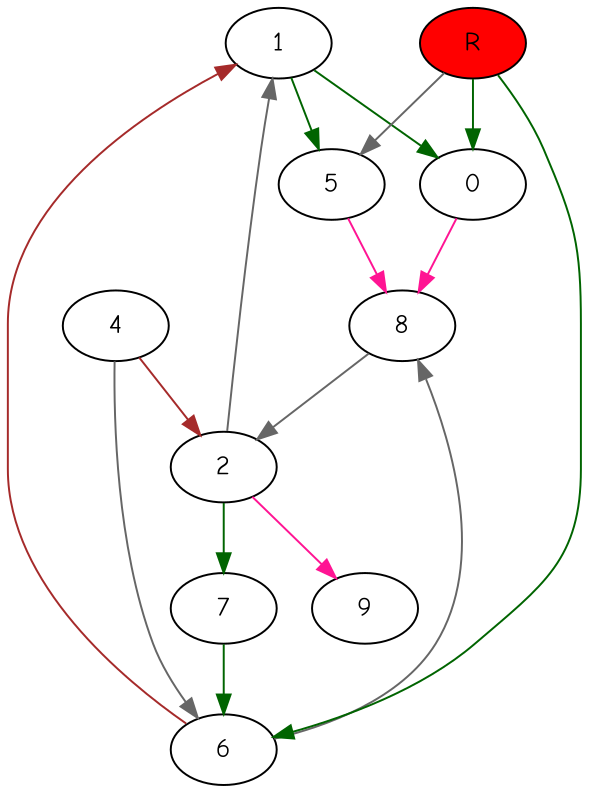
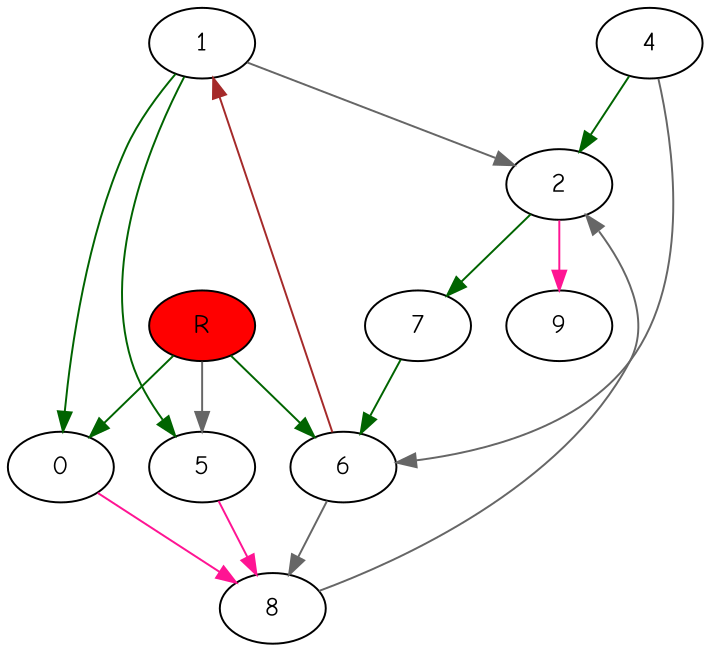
(246, 264) -> (371, 110)
(164, 389) -> (610, 105)
